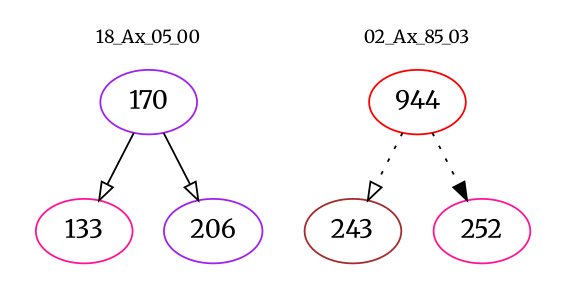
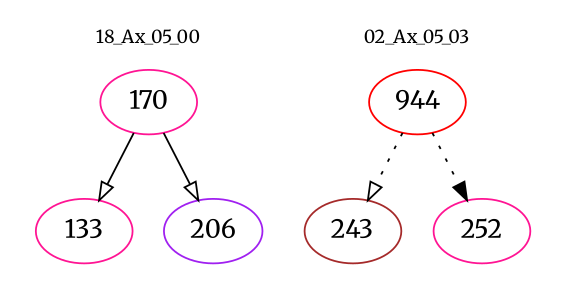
(417, 39) -> (417, 39)
(149, 102) -> (149, 102)
